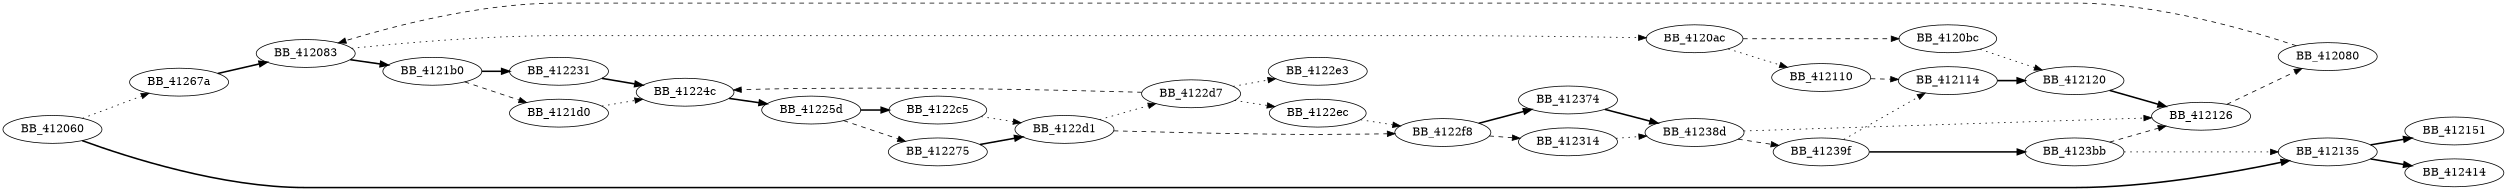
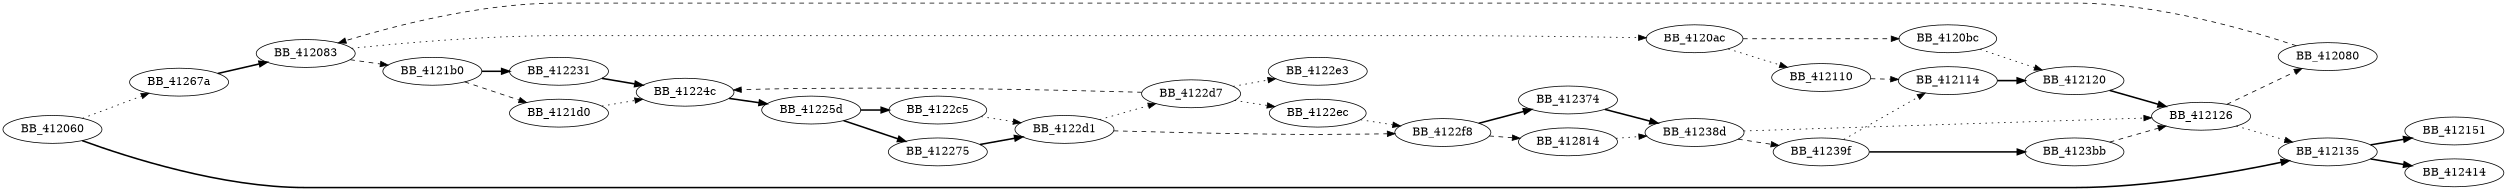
(365, 62) -> (365, 62)
(871, 130) -> (871, 130)
(1568, 142) -> (1568, 142)
(2197, 152) -> (2261, 133)
